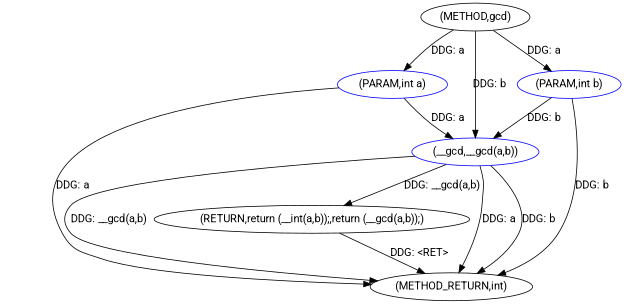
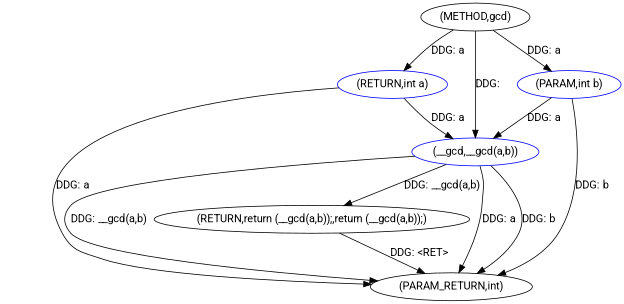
(392, 84) -> (392, 84)
(489, 84) -> (489, 84)
(544, 118) -> (544, 118)
(312, 219) -> (312, 219)
(451, 287) -> (451, 287)
